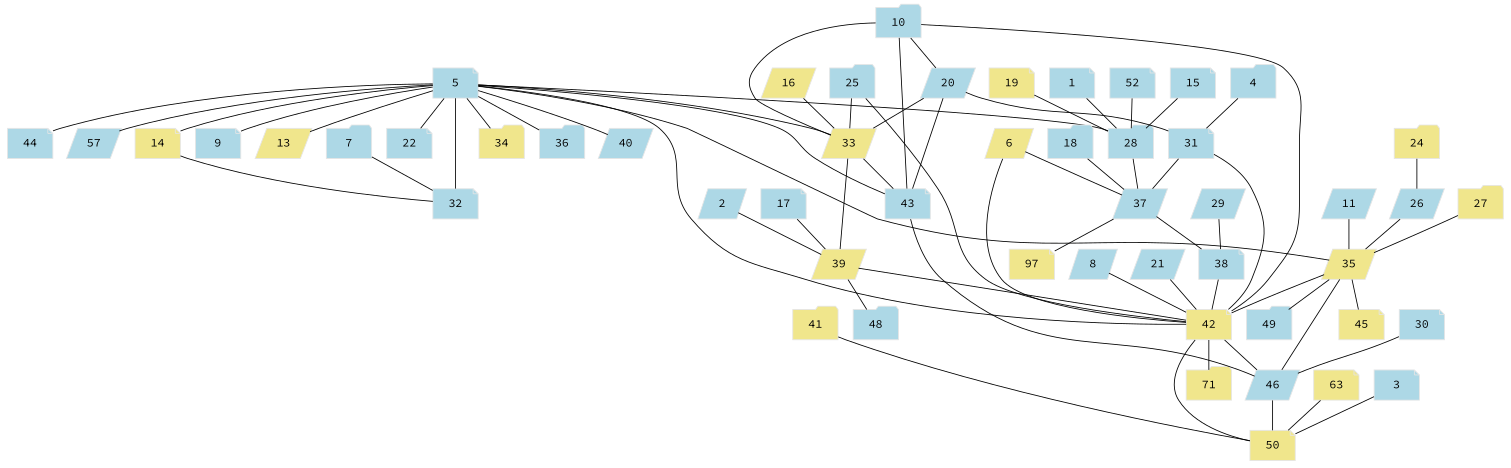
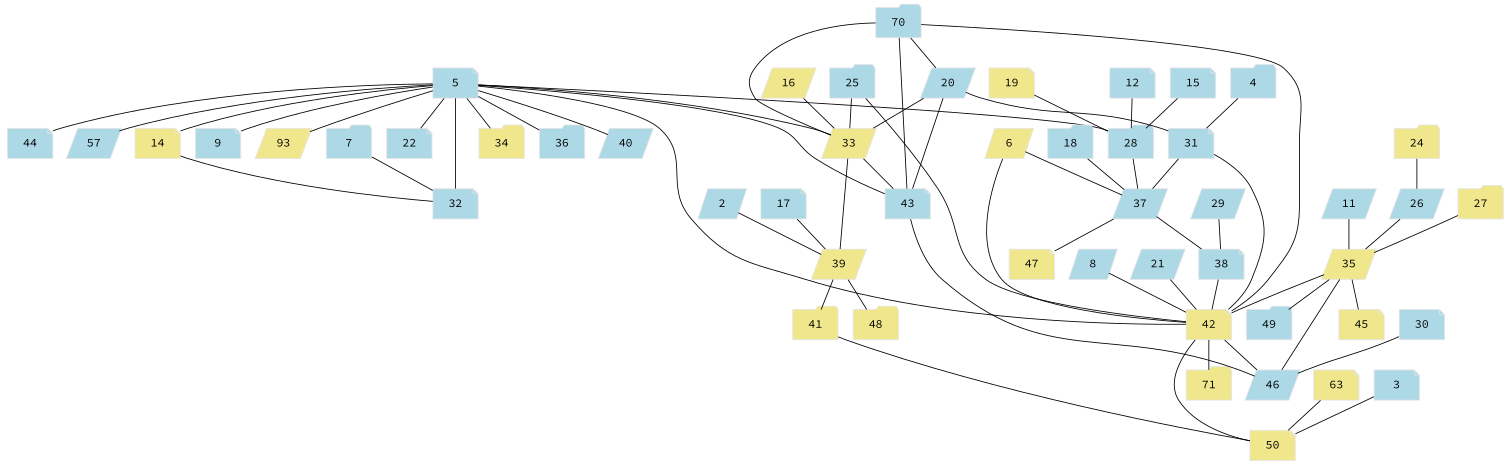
(898, 23) -> (898, 23)
(1072, 83) -> none
(1132, 83) -> (1132, 83)
(284, 143) -> (284, 143)
(893, 222) -> none
(1032, 264) -> (1032, 264)
(990, 289) -> (827, 295)
(876, 325) -> (876, 325)
(1273, 415) -> none
